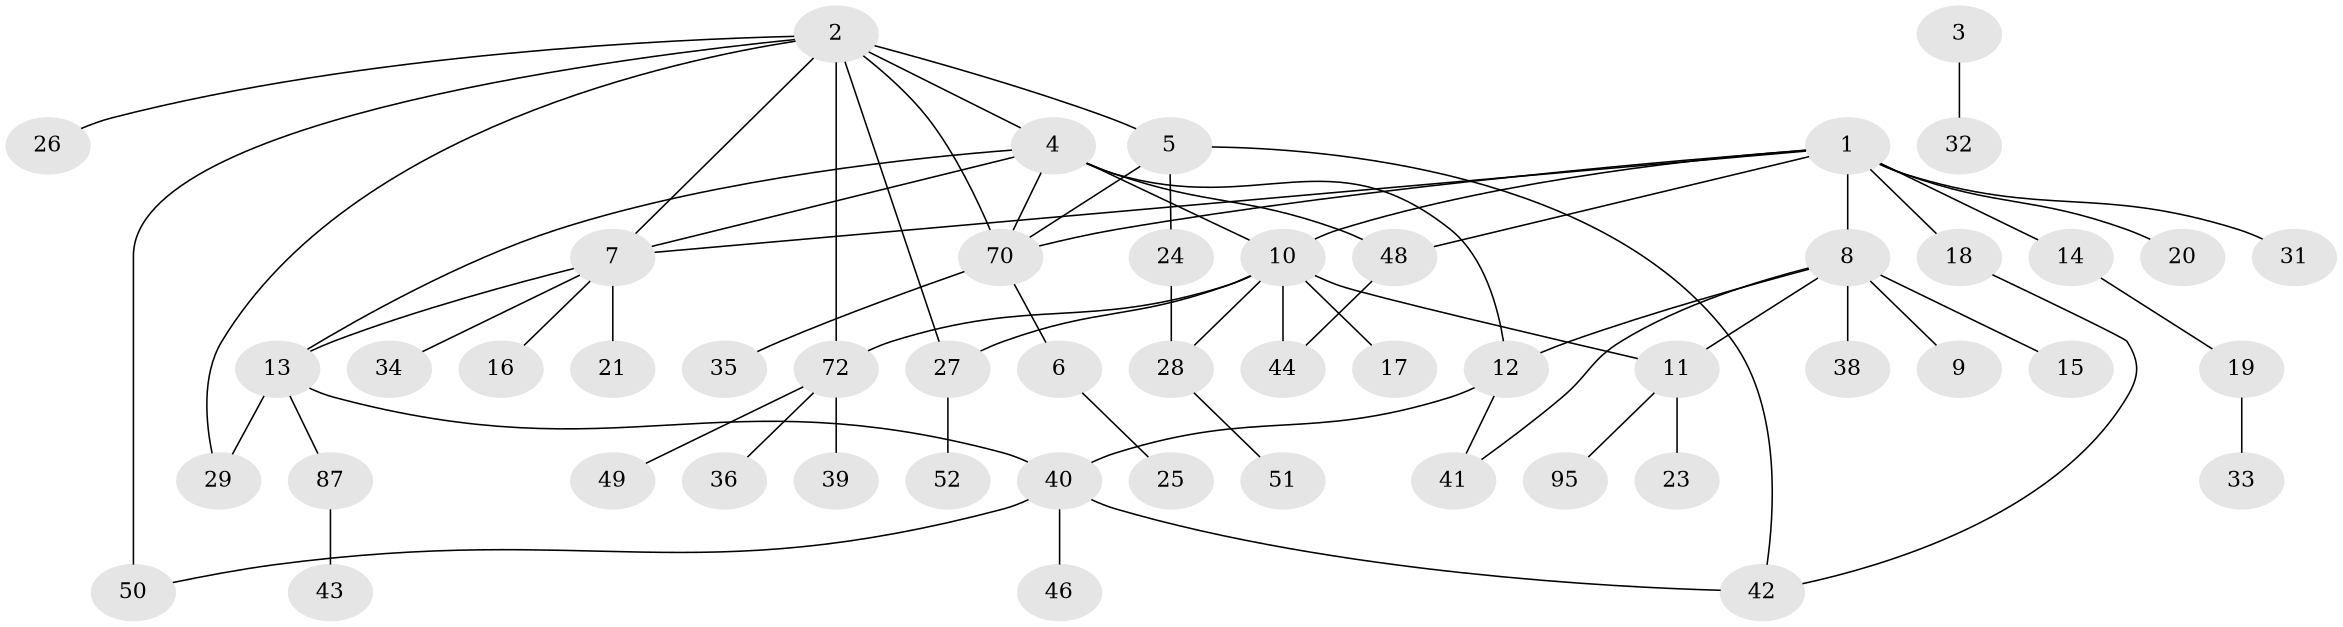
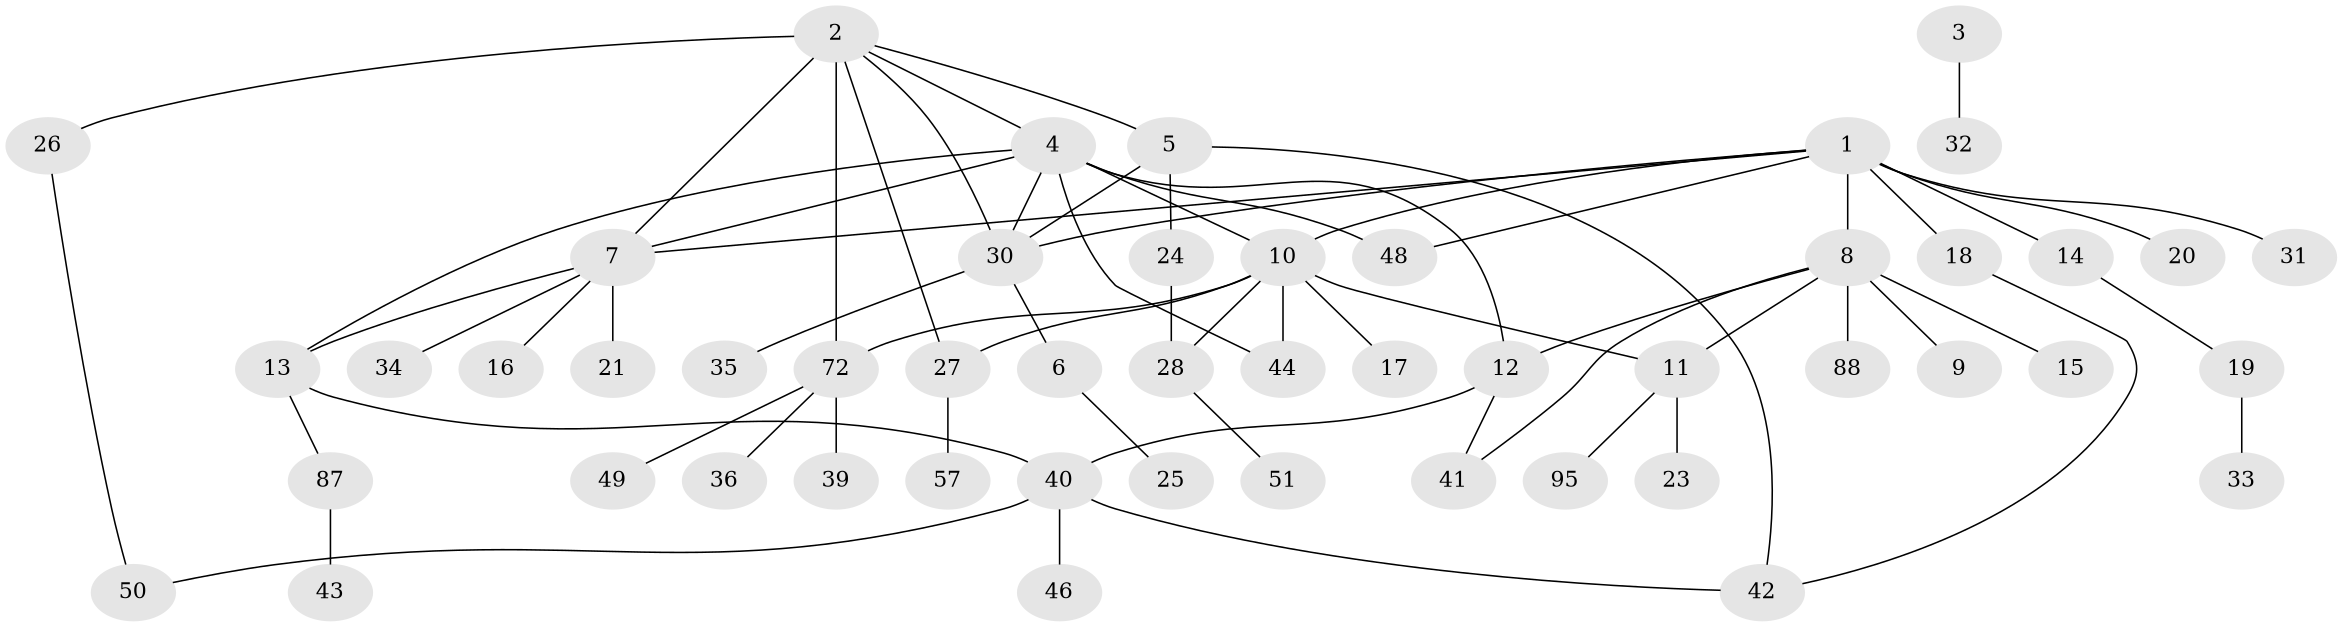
(290, 136) -> (84, 370)
(1001, 258) -> (1001, 258)
(1346, 307) -> (1126, 291)
(1848, 369) -> (1848, 369)
(219, 481) -> none
(948, 481) -> (948, 481)
